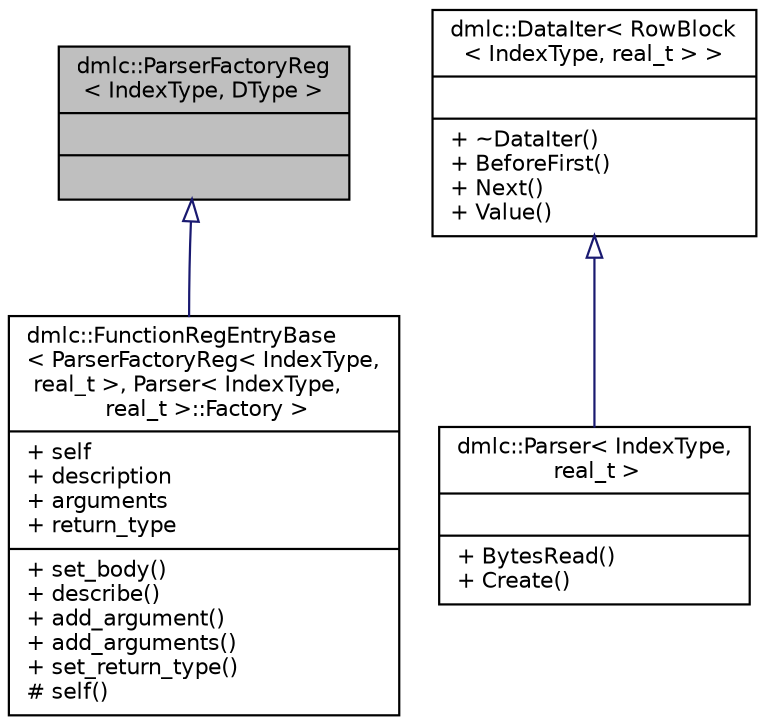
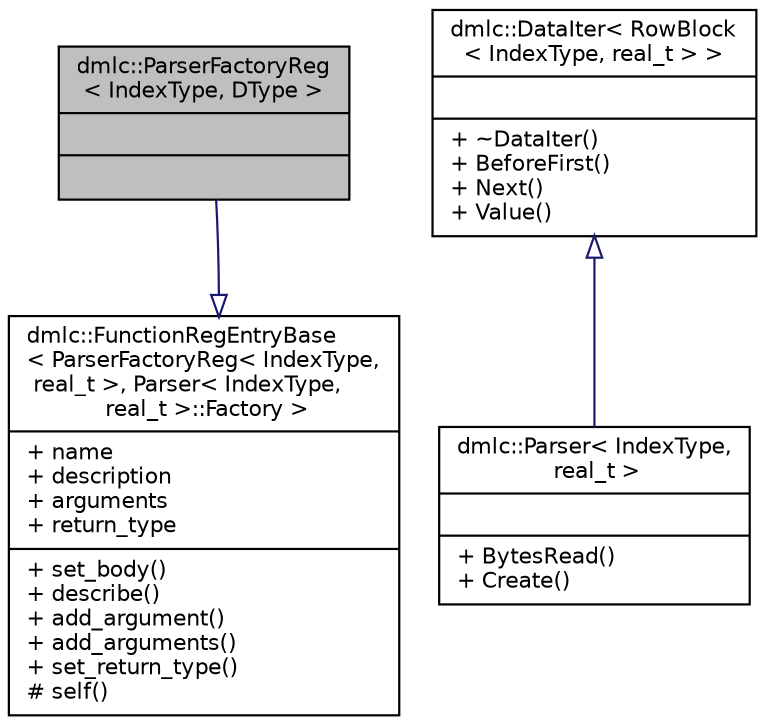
(190, 269) -> (218, 247)
(60, 452) -> (71, 452)
